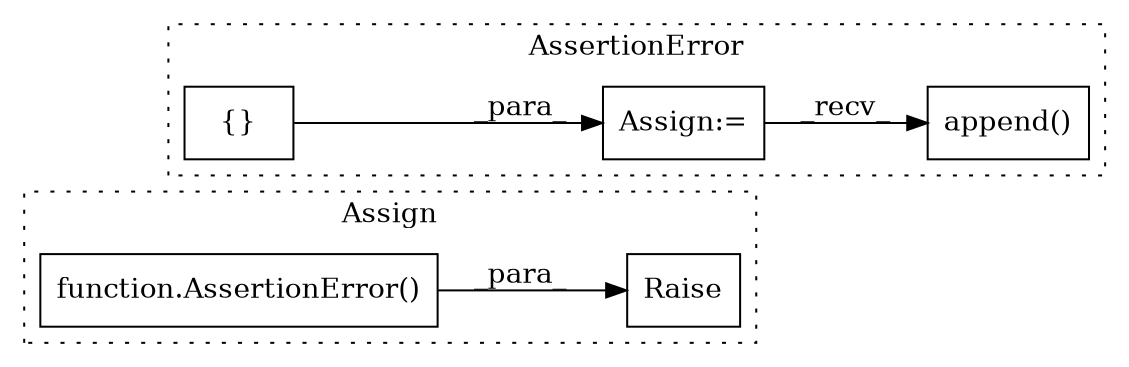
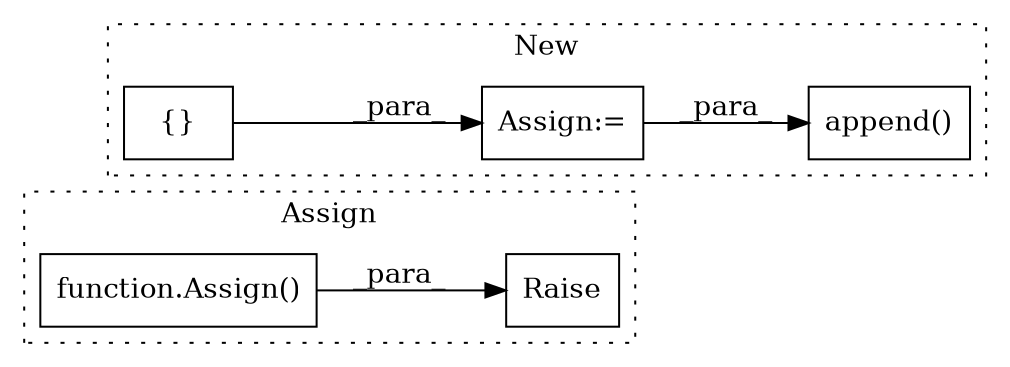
(637, 47) -> (547, 47)
(846, 108) -> (726, 108)
(239, 290) -> (178, 290)
